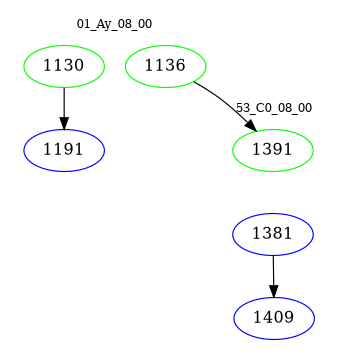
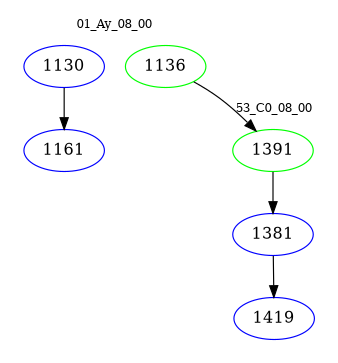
(64, 66) -> (64, 66)
(64, 150) -> (64, 150)
none -> (273, 187)
(274, 318) -> (274, 318)
